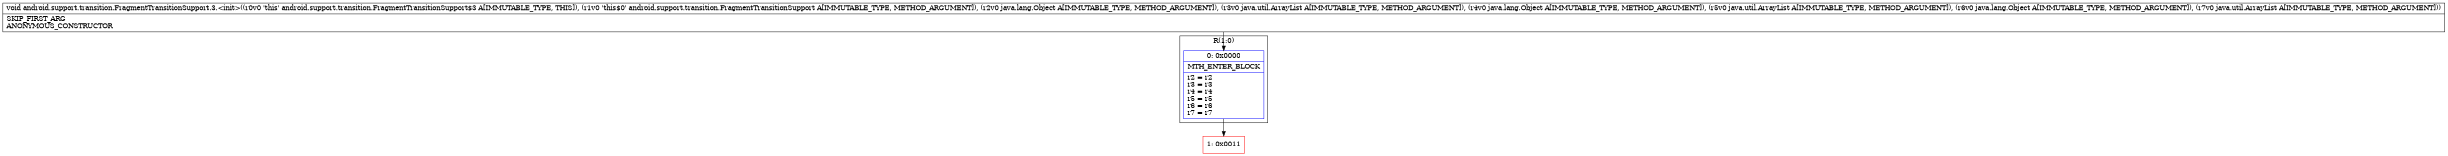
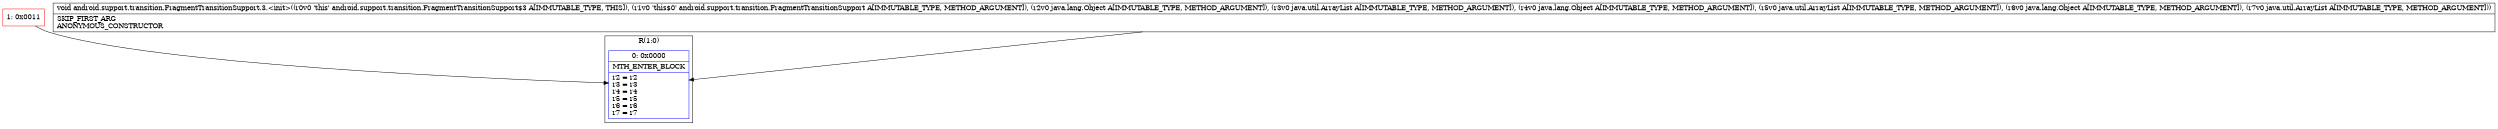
(1224, 126) -> (318, 68)
